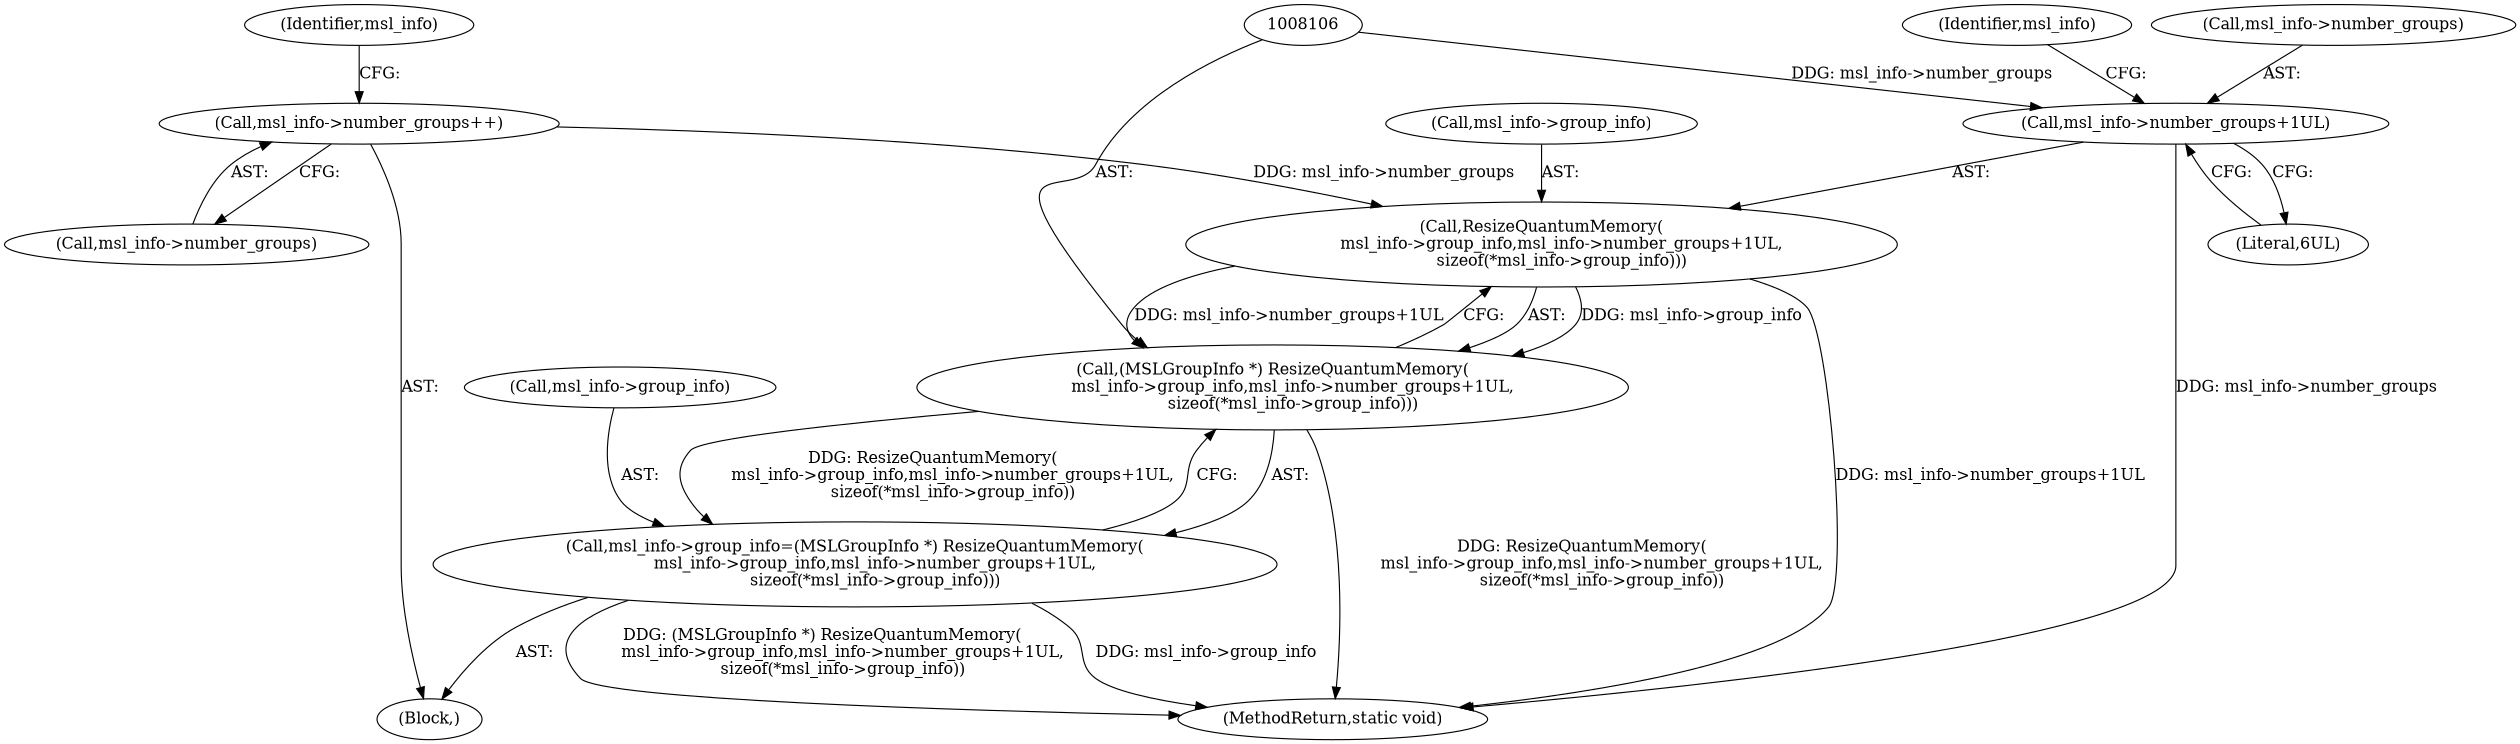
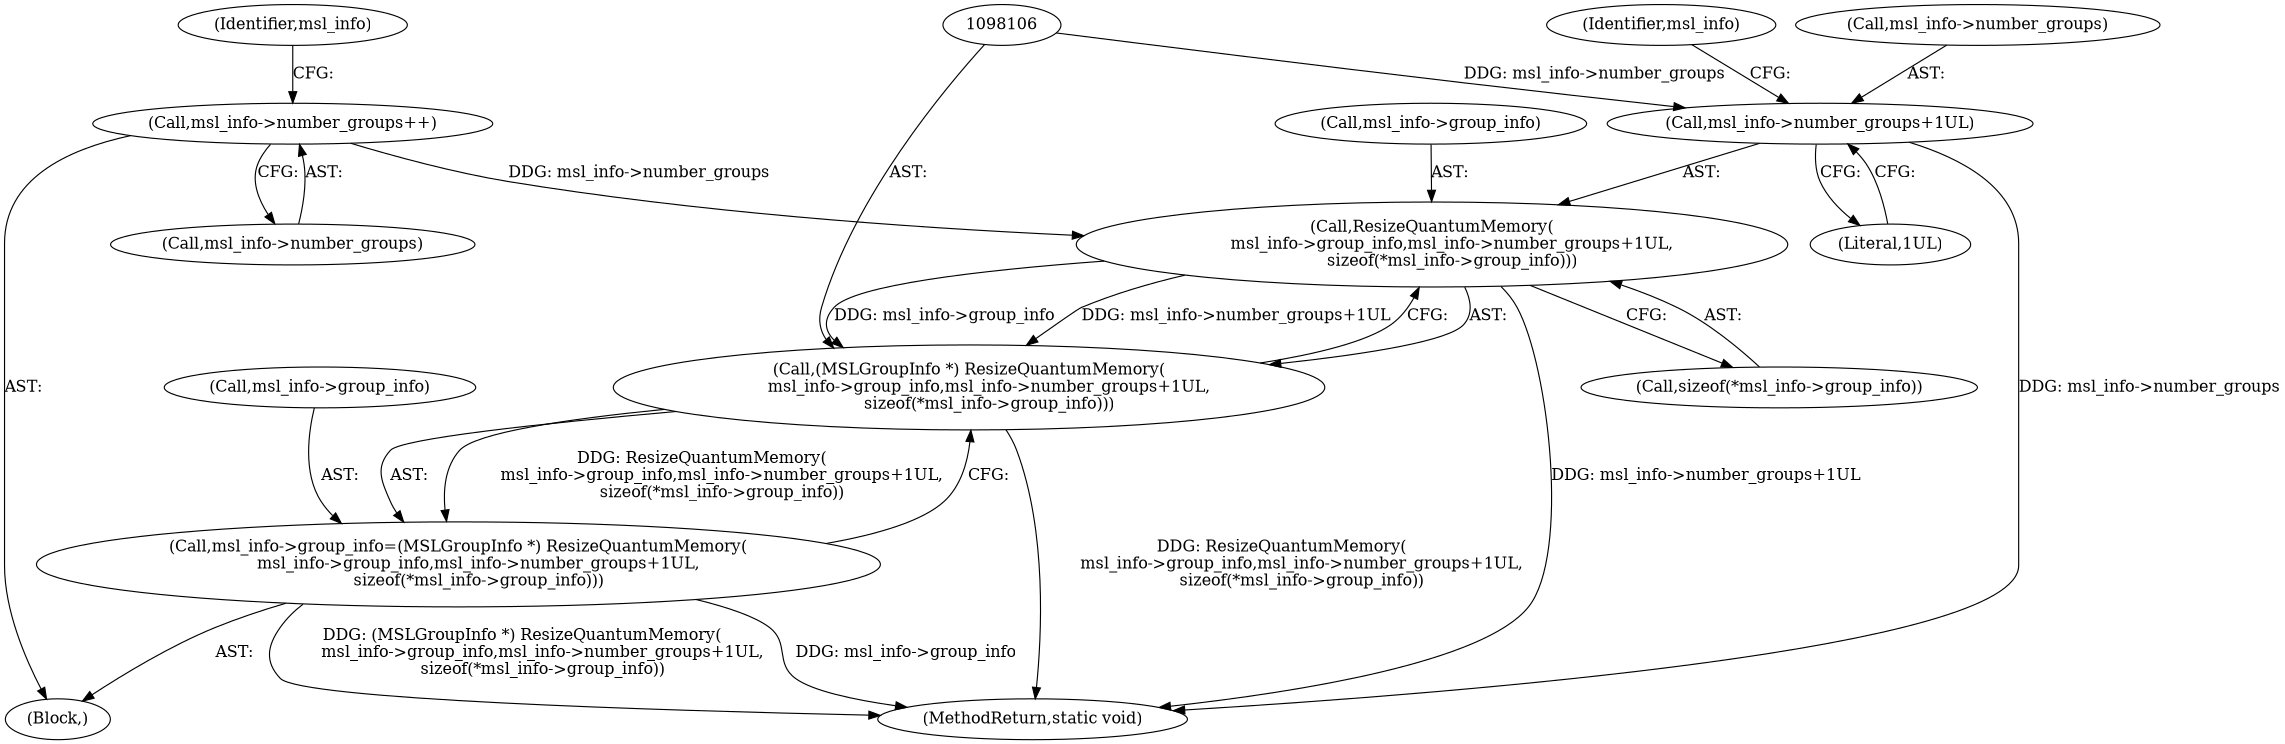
(1303, 25) -> (1002, 25)
(2288, 245) -> (1890, 245)
none -> (1779, 387)
